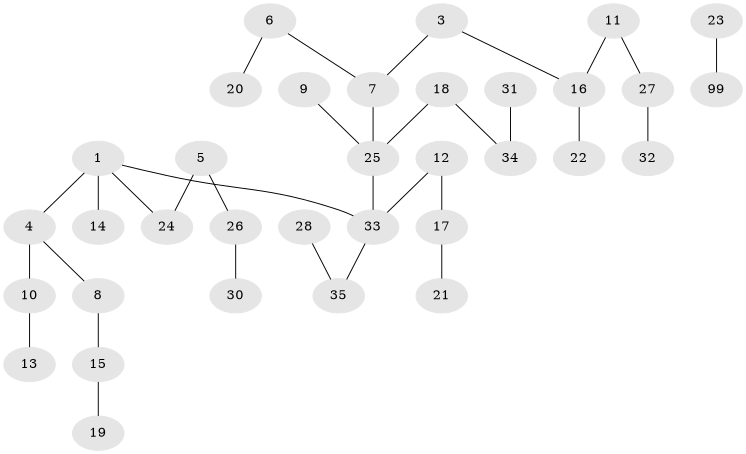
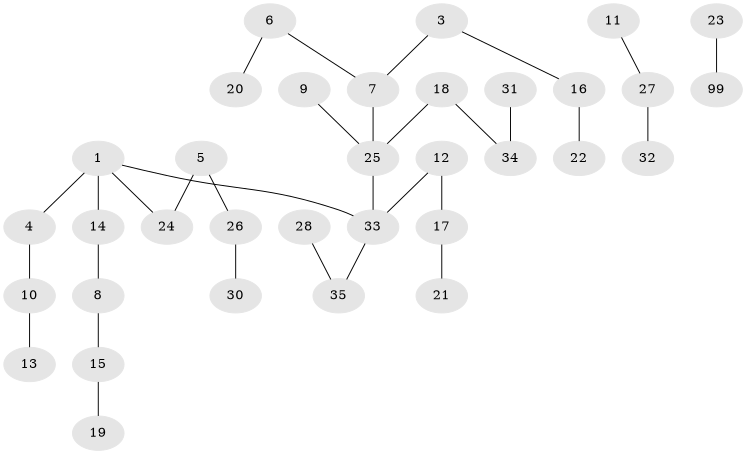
(596, 55) -> none
(64, 261) -> (98, 262)
